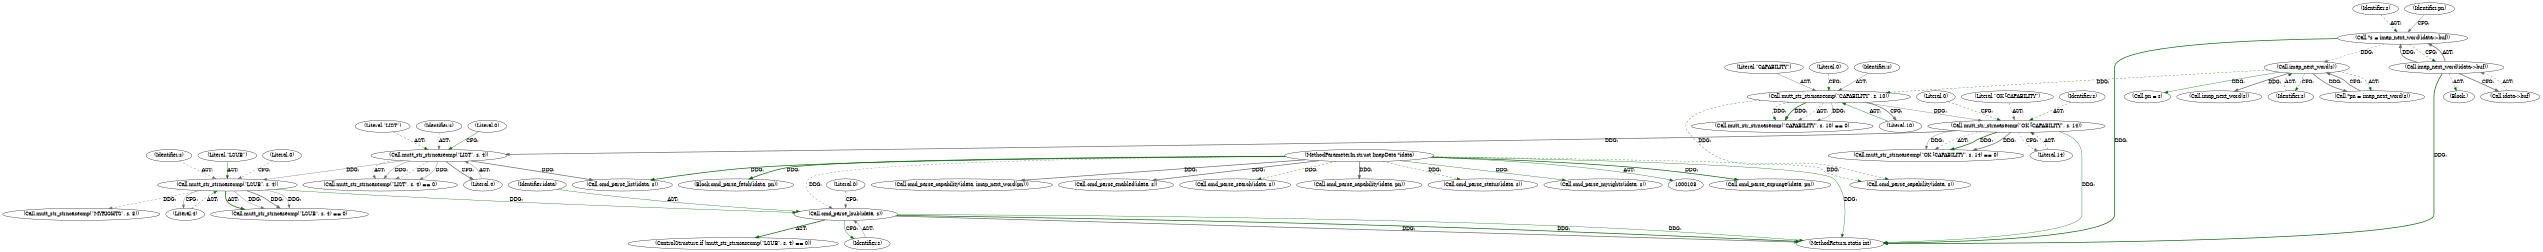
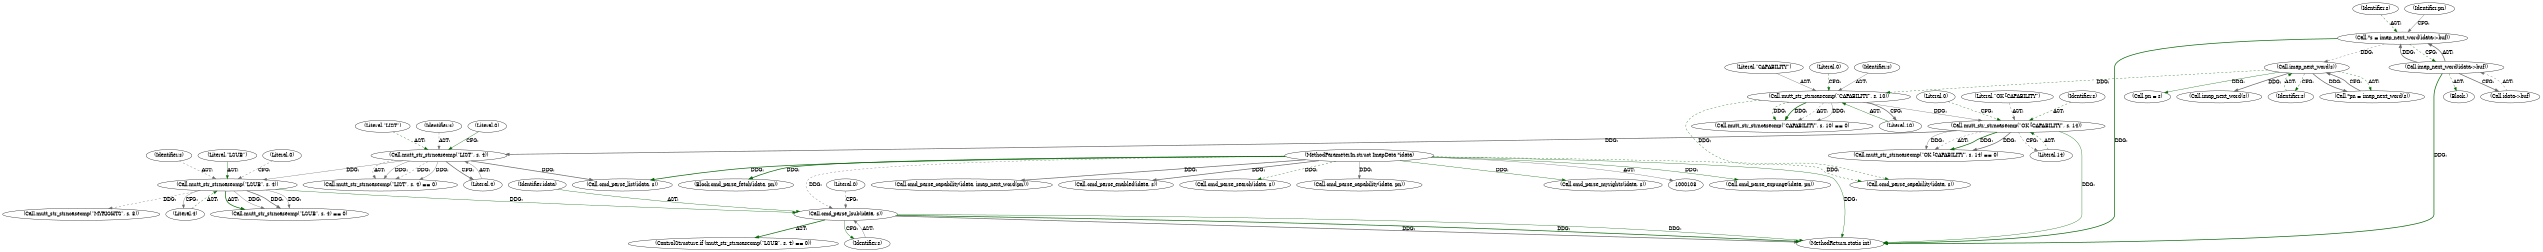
(1583, 164) -> (1583, 164)
(1551, 165) -> (1551, 165)
(1359, 169) -> (1359, 169)
(1483, 185) -> none
